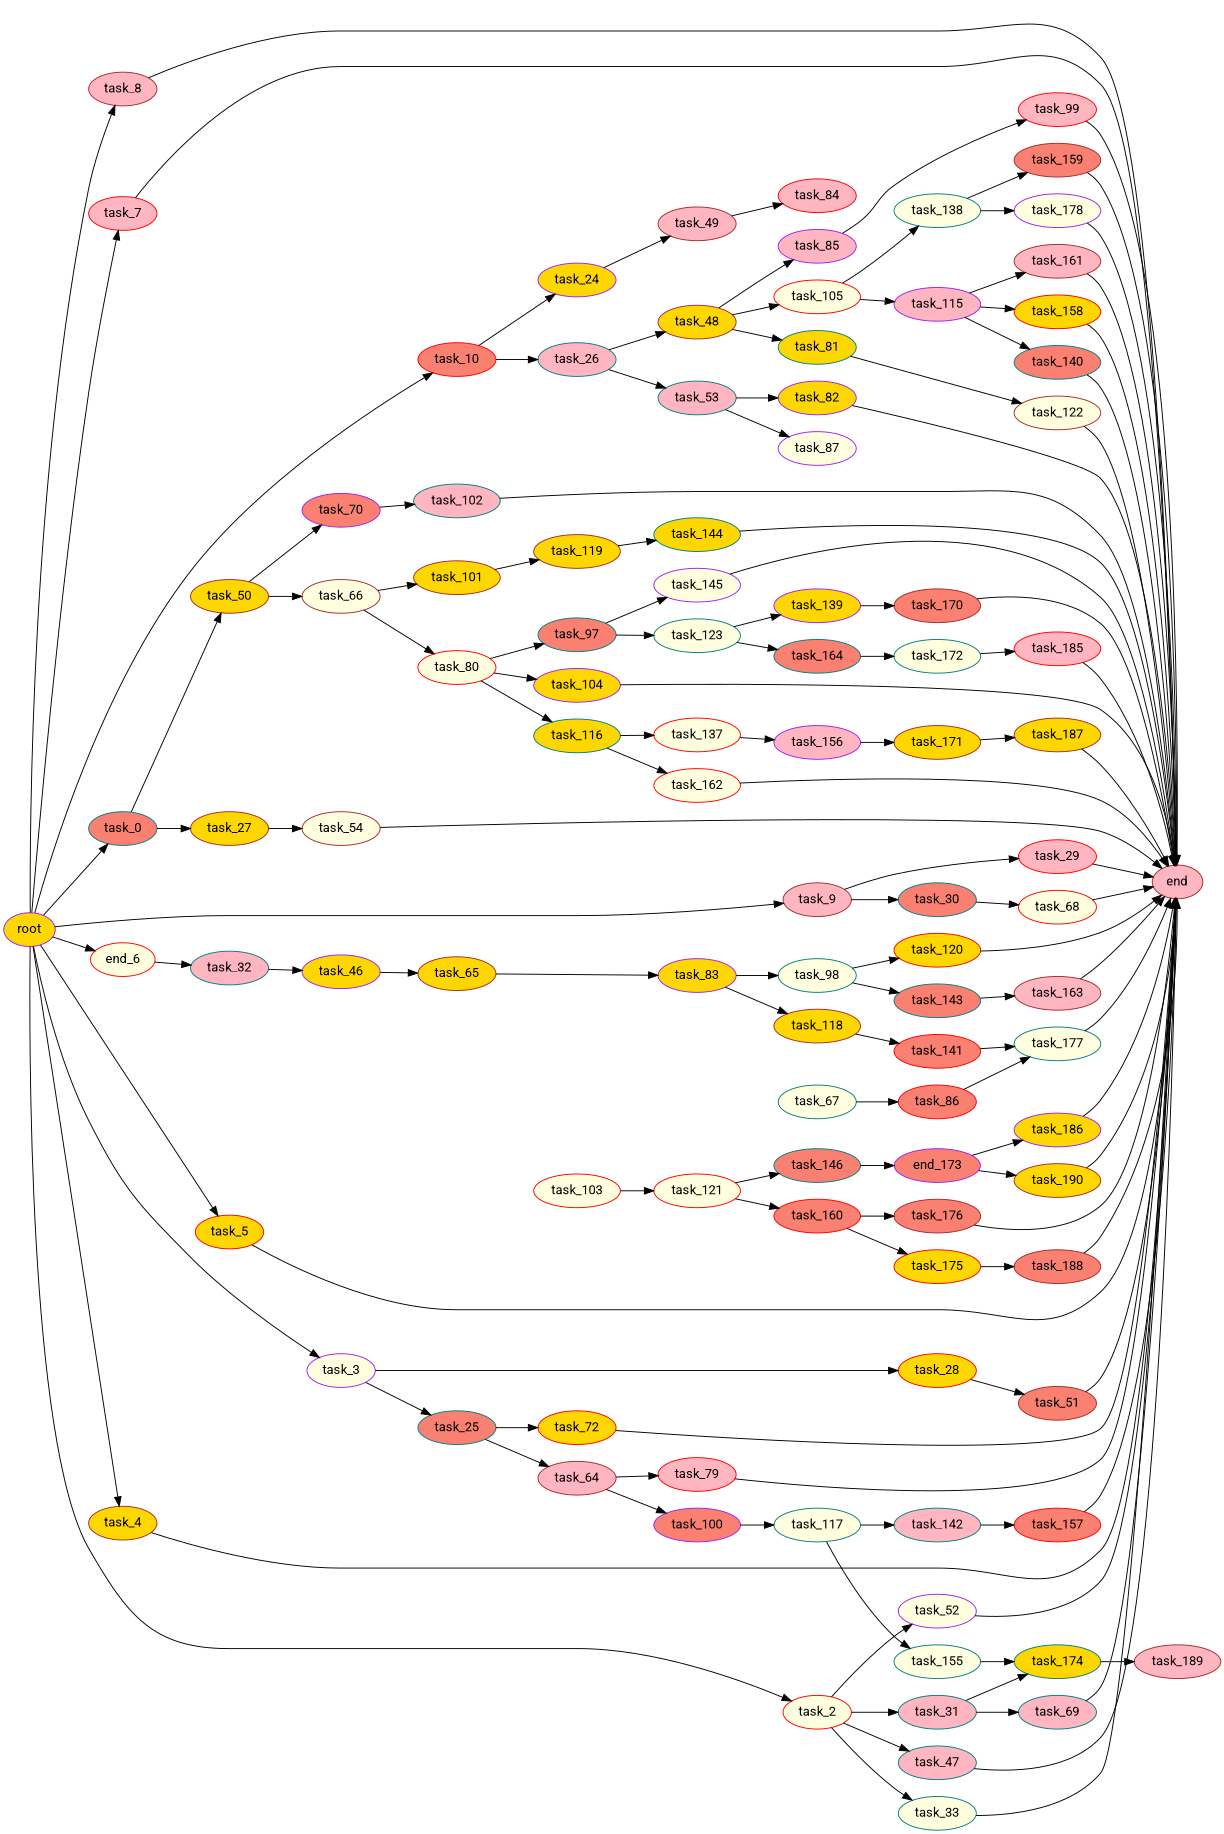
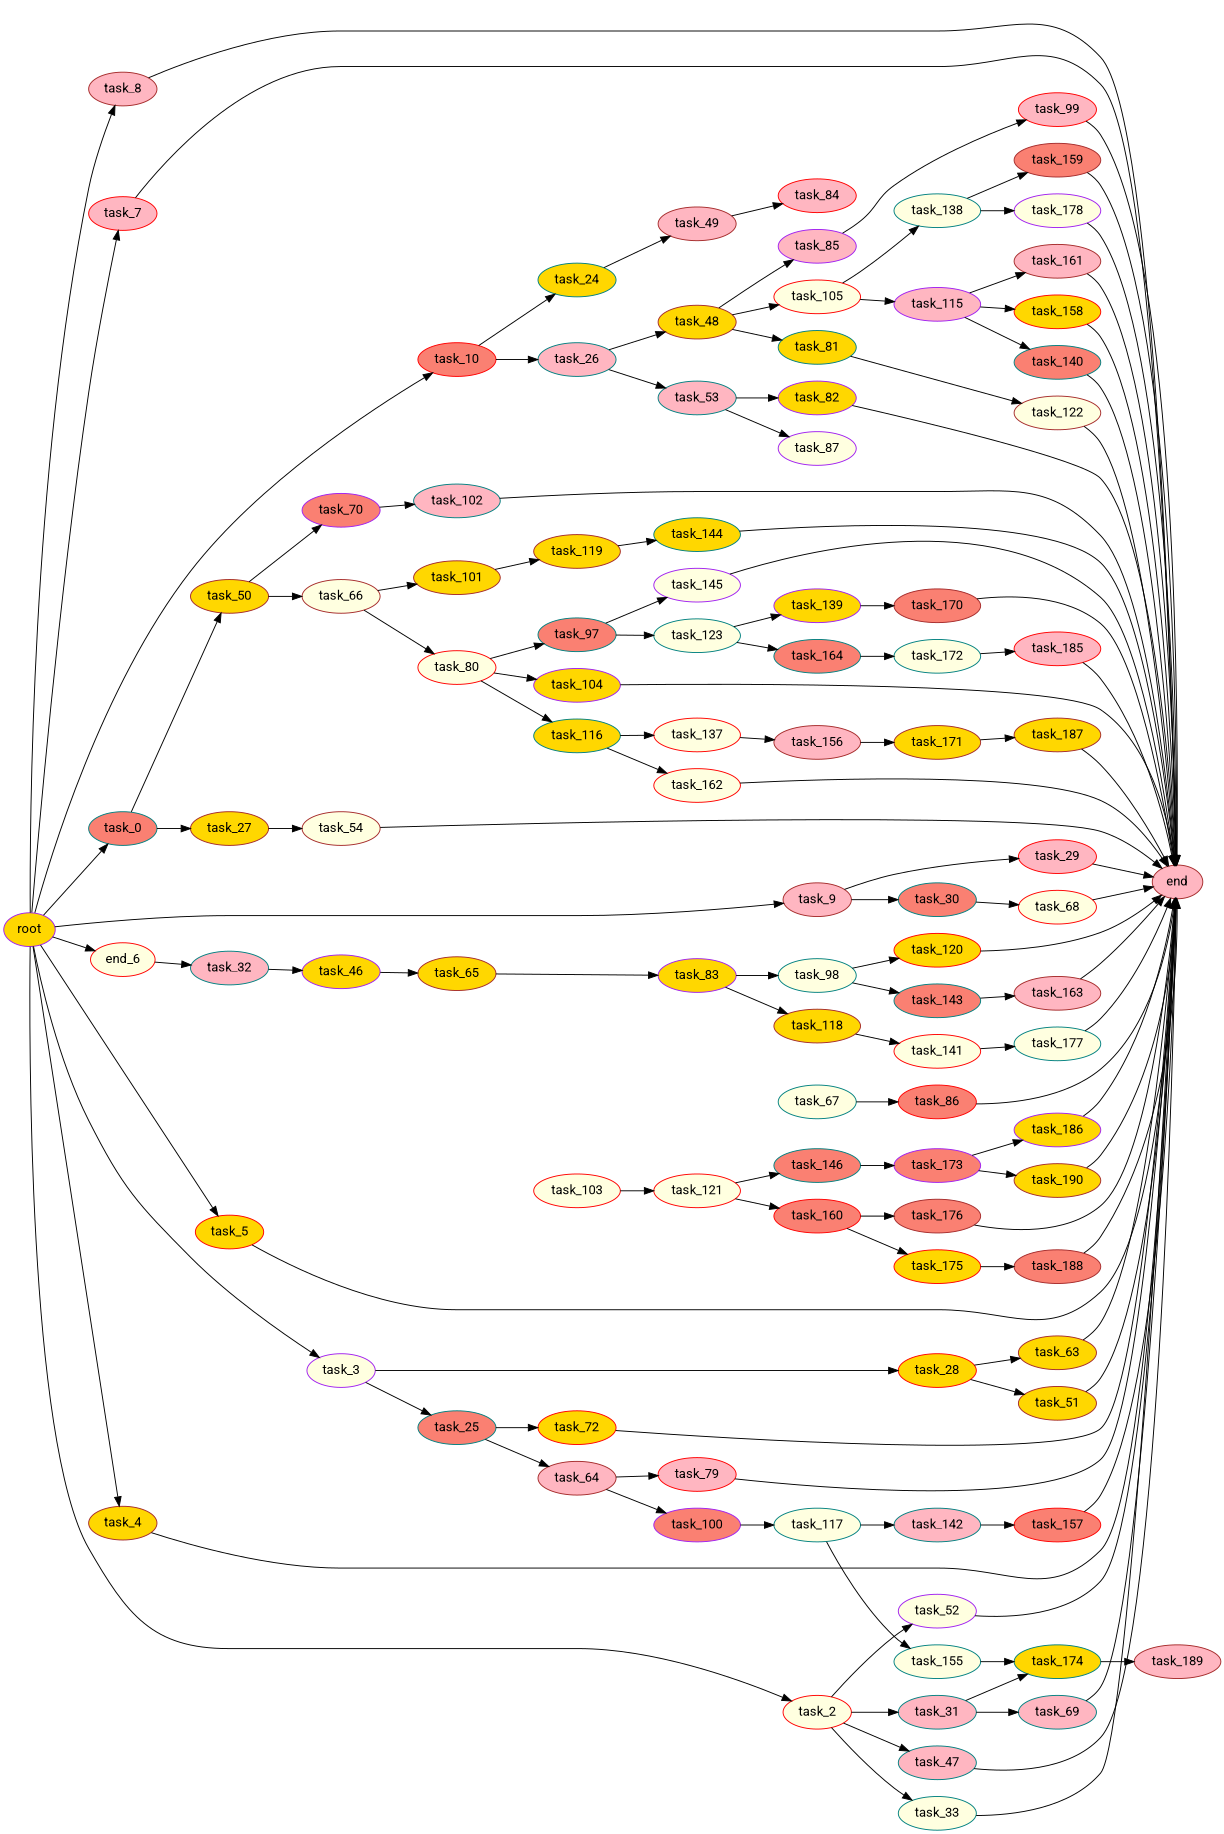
(577, 280) -> (577, 280)
(817, 742) -> (817, 742)
(937, 1051) -> (937, 1051)
(993, 1075) -> (1118, 1052)
(937, 1166) -> (937, 1166)
none -> (1057, 1353)
(1057, 1403) -> (1057, 1403)
